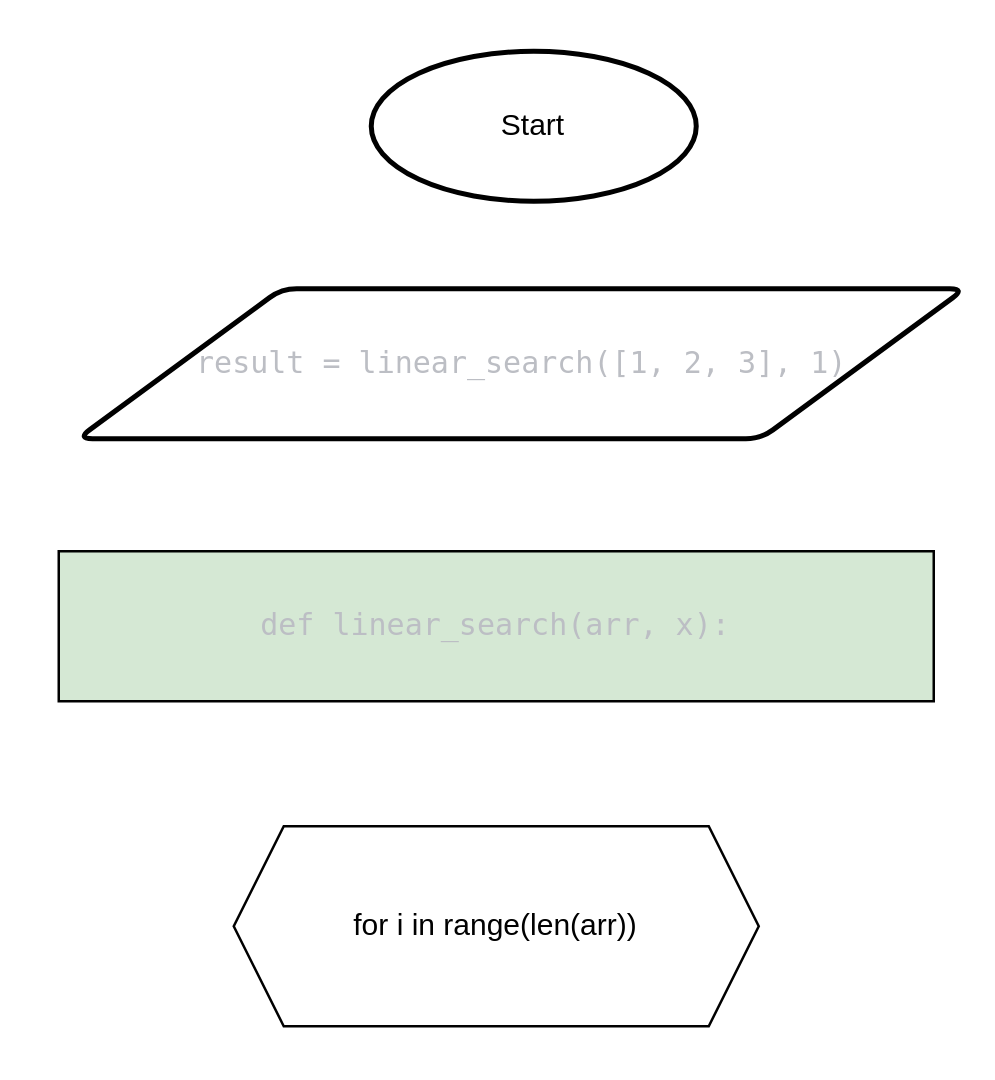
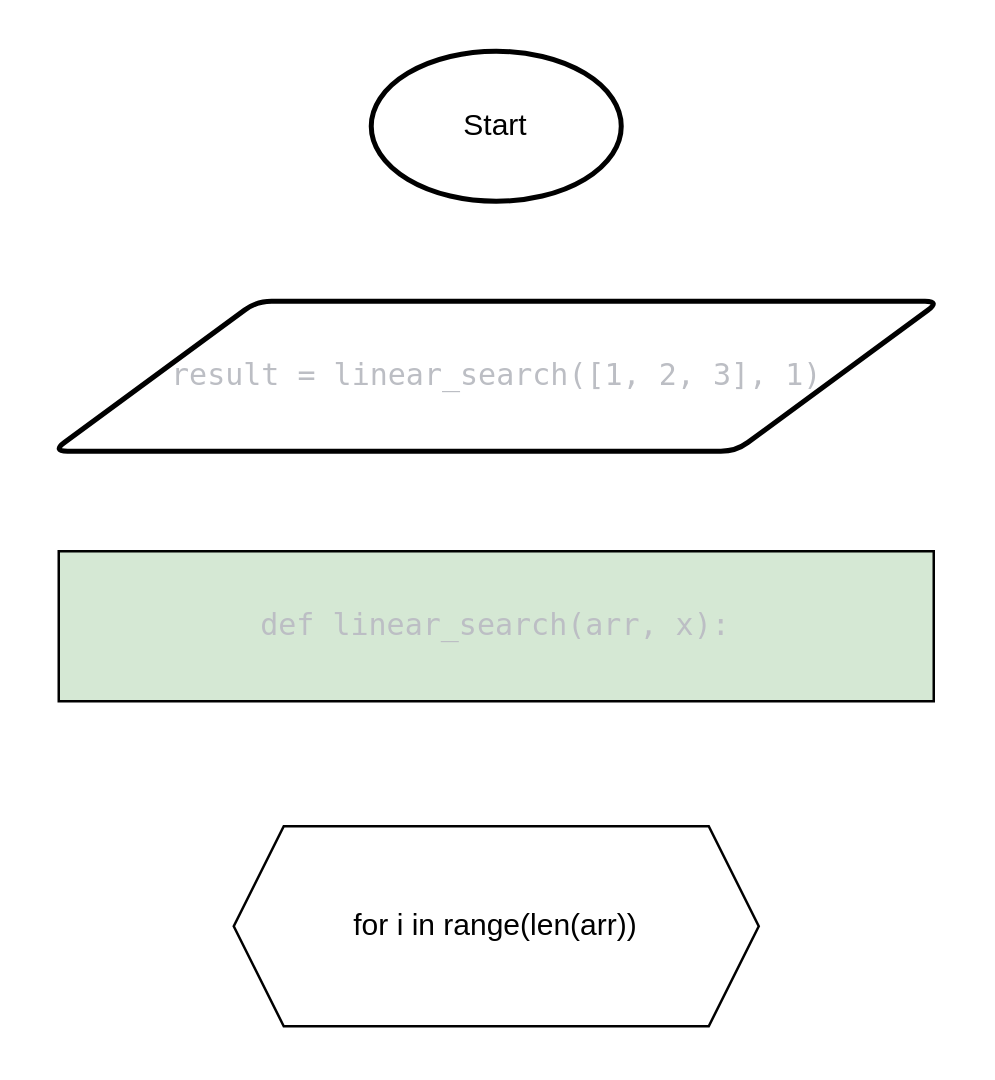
(534, 126) -> (496, 126)
(521, 364) -> (496, 376)
